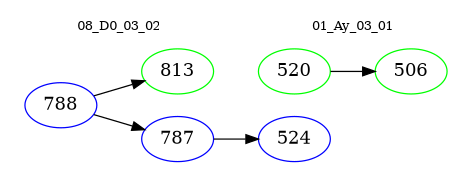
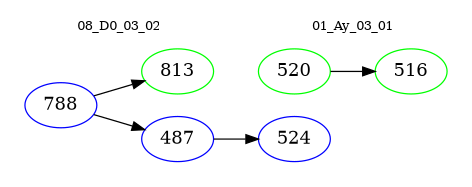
(411, 71) -> (411, 71)
(178, 139) -> (178, 139)
